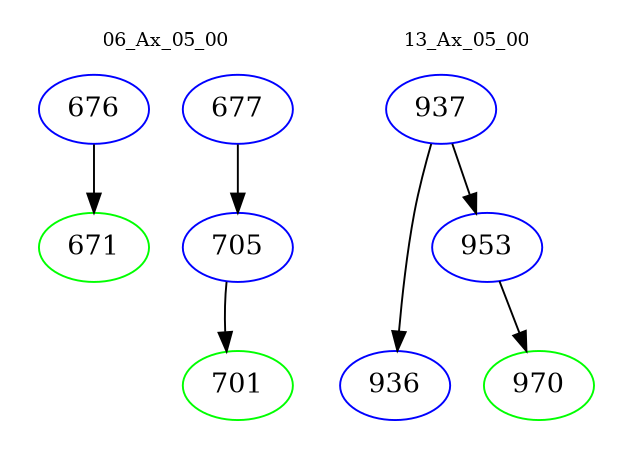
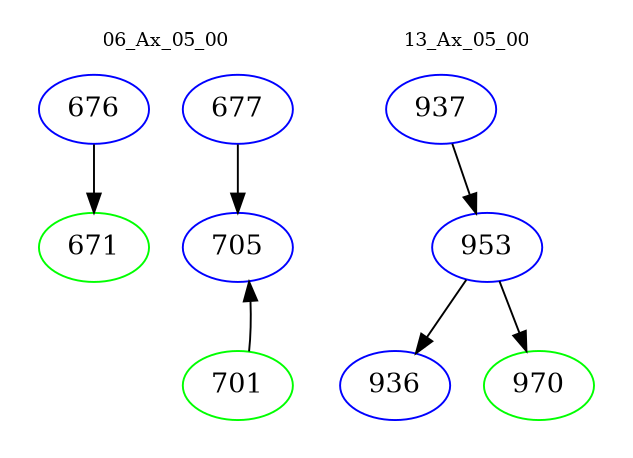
(410, 237) -> (447, 309)
(225, 307) -> (251, 326)
